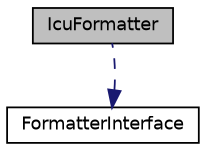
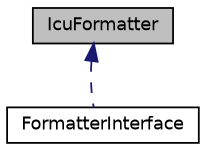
(115, 67) -> (91, 85)
